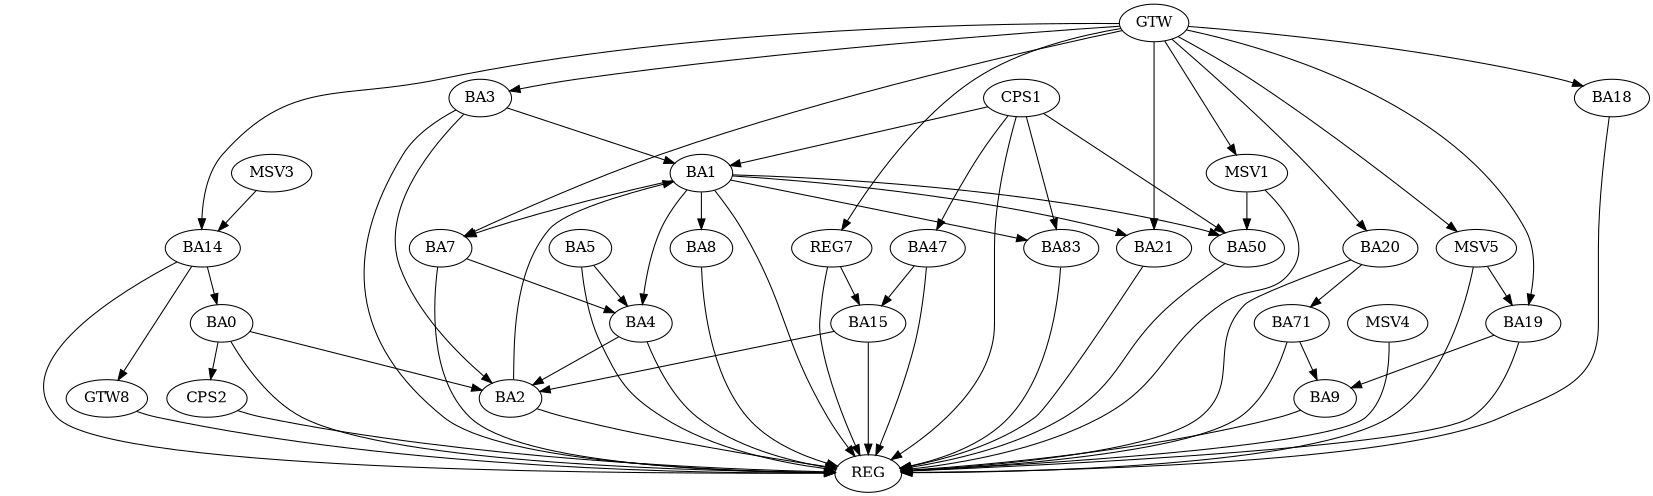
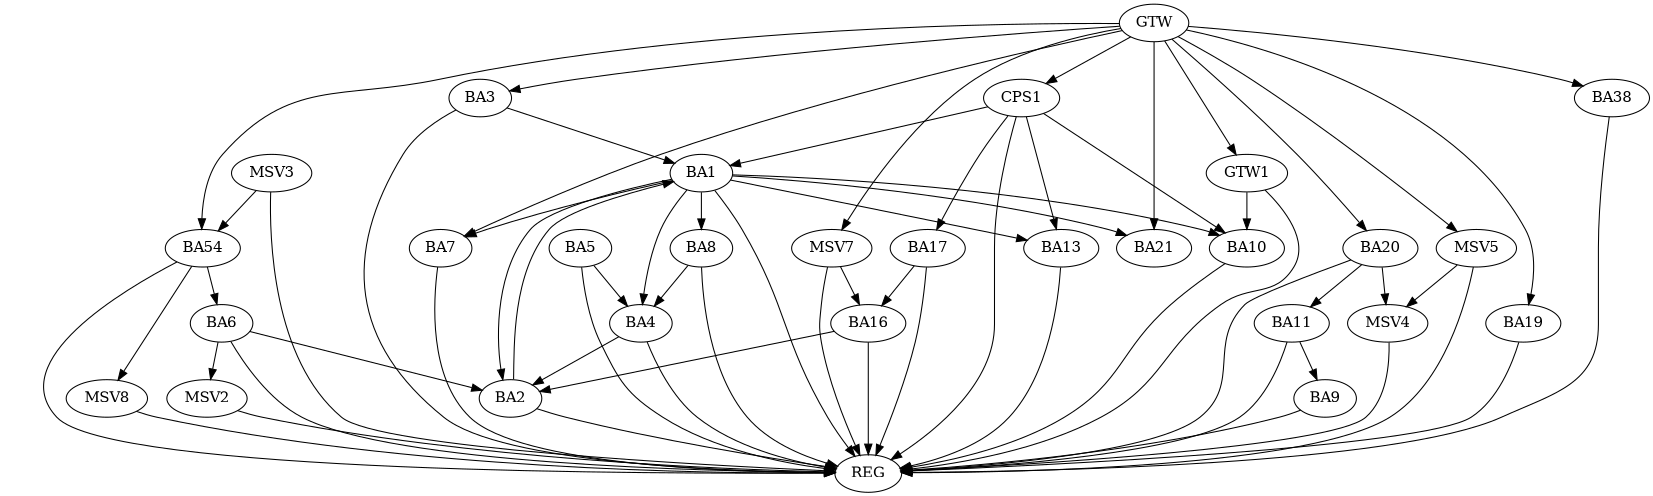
none -> (1093, 58)
(1612, 98) -> (1612, 98)
(1247, 173) -> (1247, 173)
(203, 248) -> (203, 248)
(832, 248) -> (832, 248)
(928, 248) -> (928, 248)
(1061, 248) -> (1061, 248)
(1247, 248) -> (1247, 248)
(396, 250) -> (532, 228)
none -> (1384, 281)
(1497, 281) -> (1436, 283)
(536, 284) -> (675, 282)
(222, 323) -> (222, 323)
(868, 323) -> (868, 323)
(1292, 323) -> (1292, 323)
(1428, 360) -> none
(107, 398) -> (107, 398)
(207, 398) -> (207, 398)
(1052, 398) -> (370, 429)
